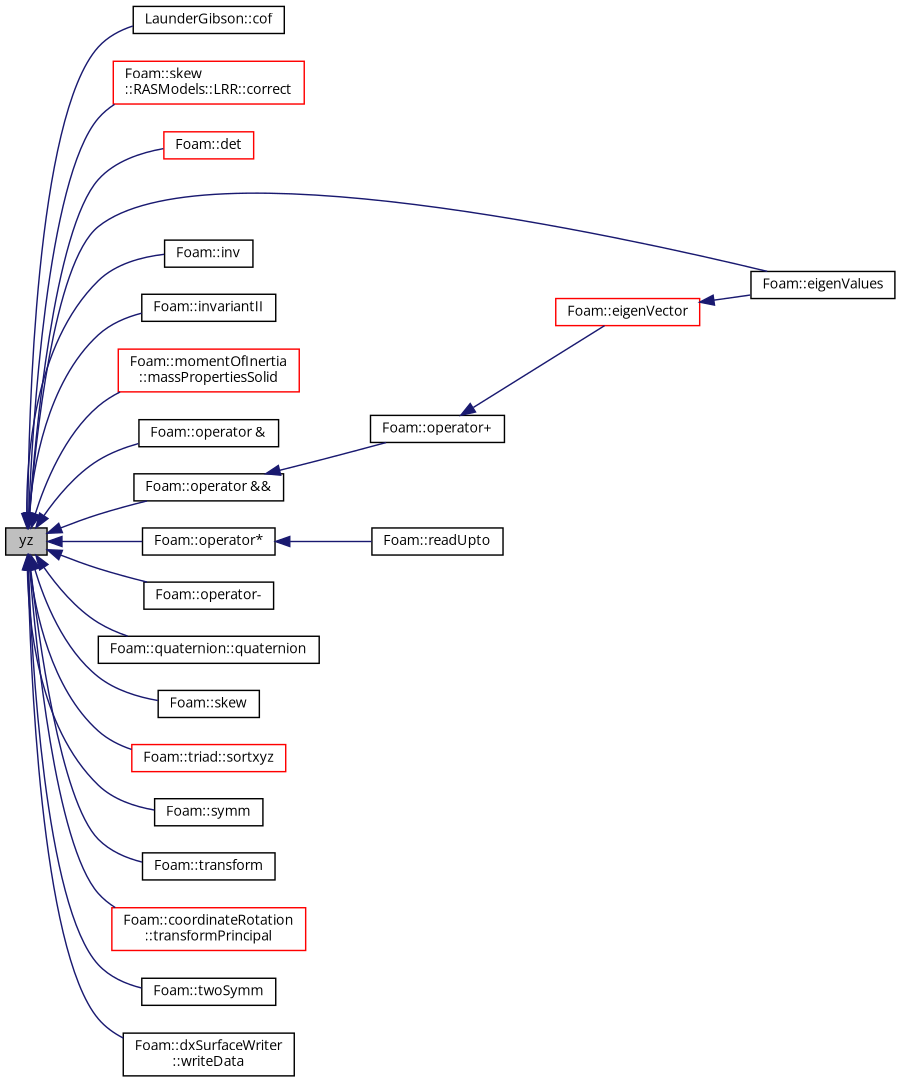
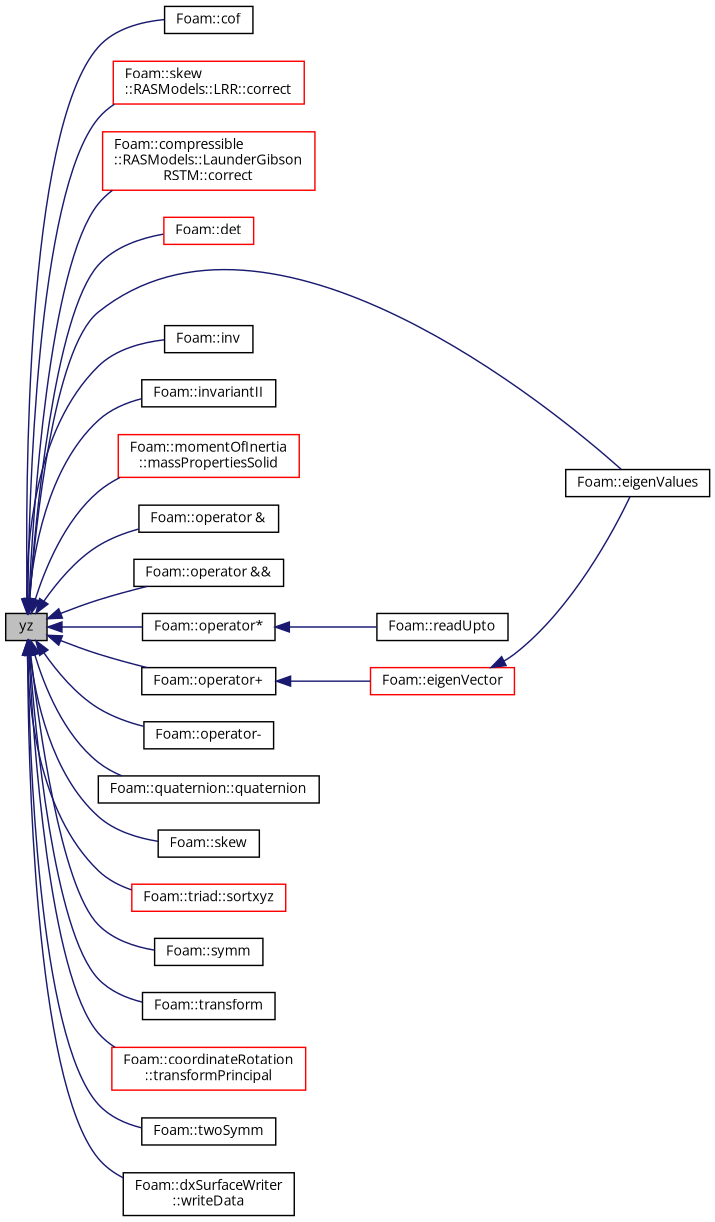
(209, 20) -> (209, 20)
none -> (209, 161)
(333, 457) -> (103, 656)
